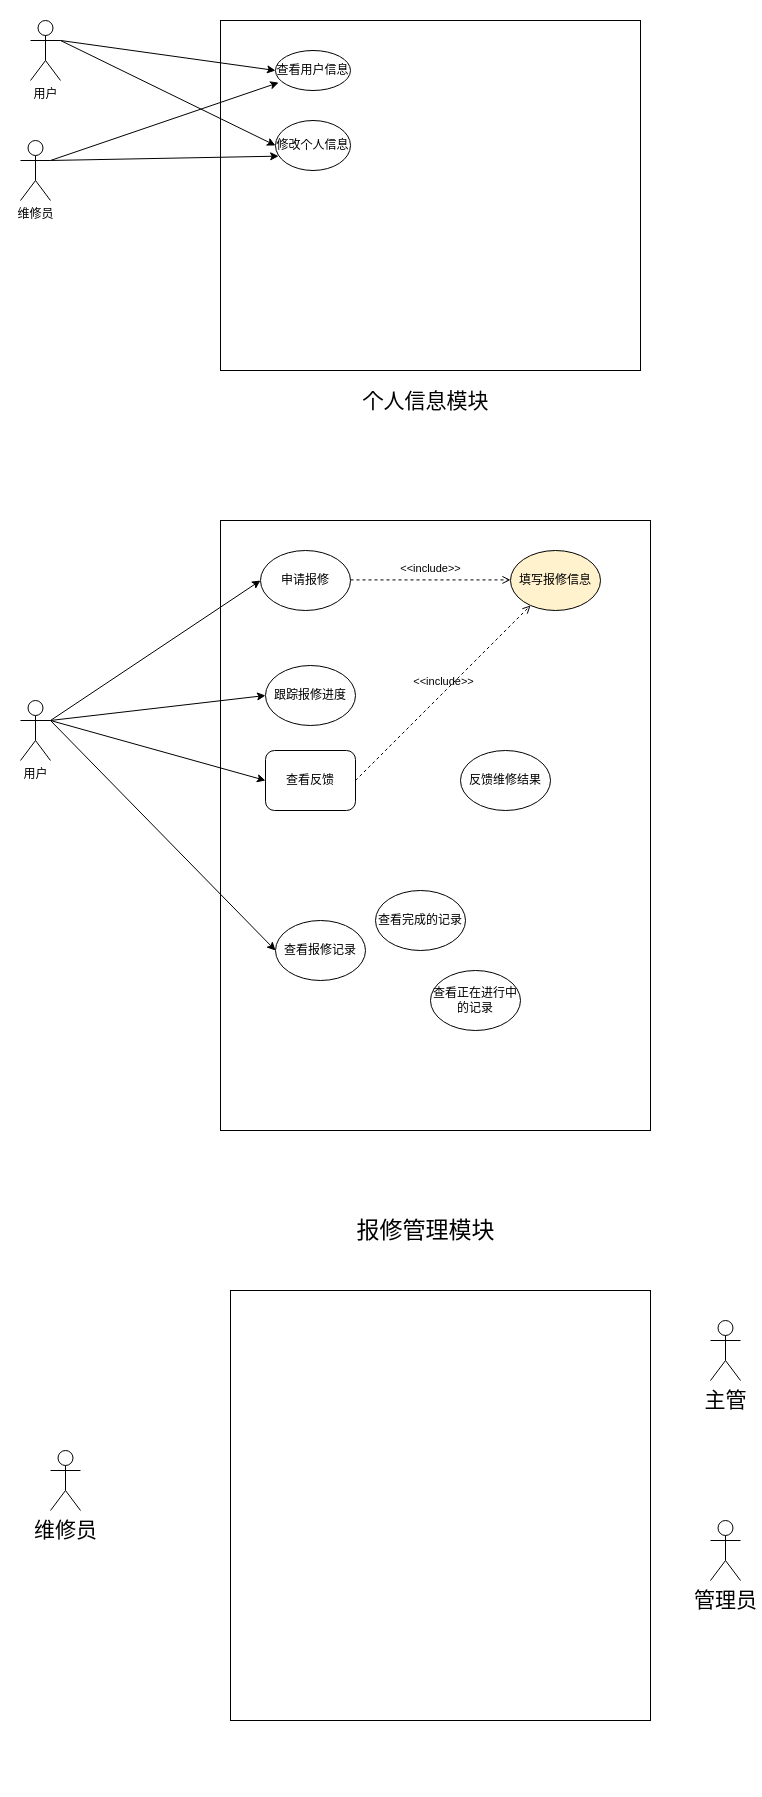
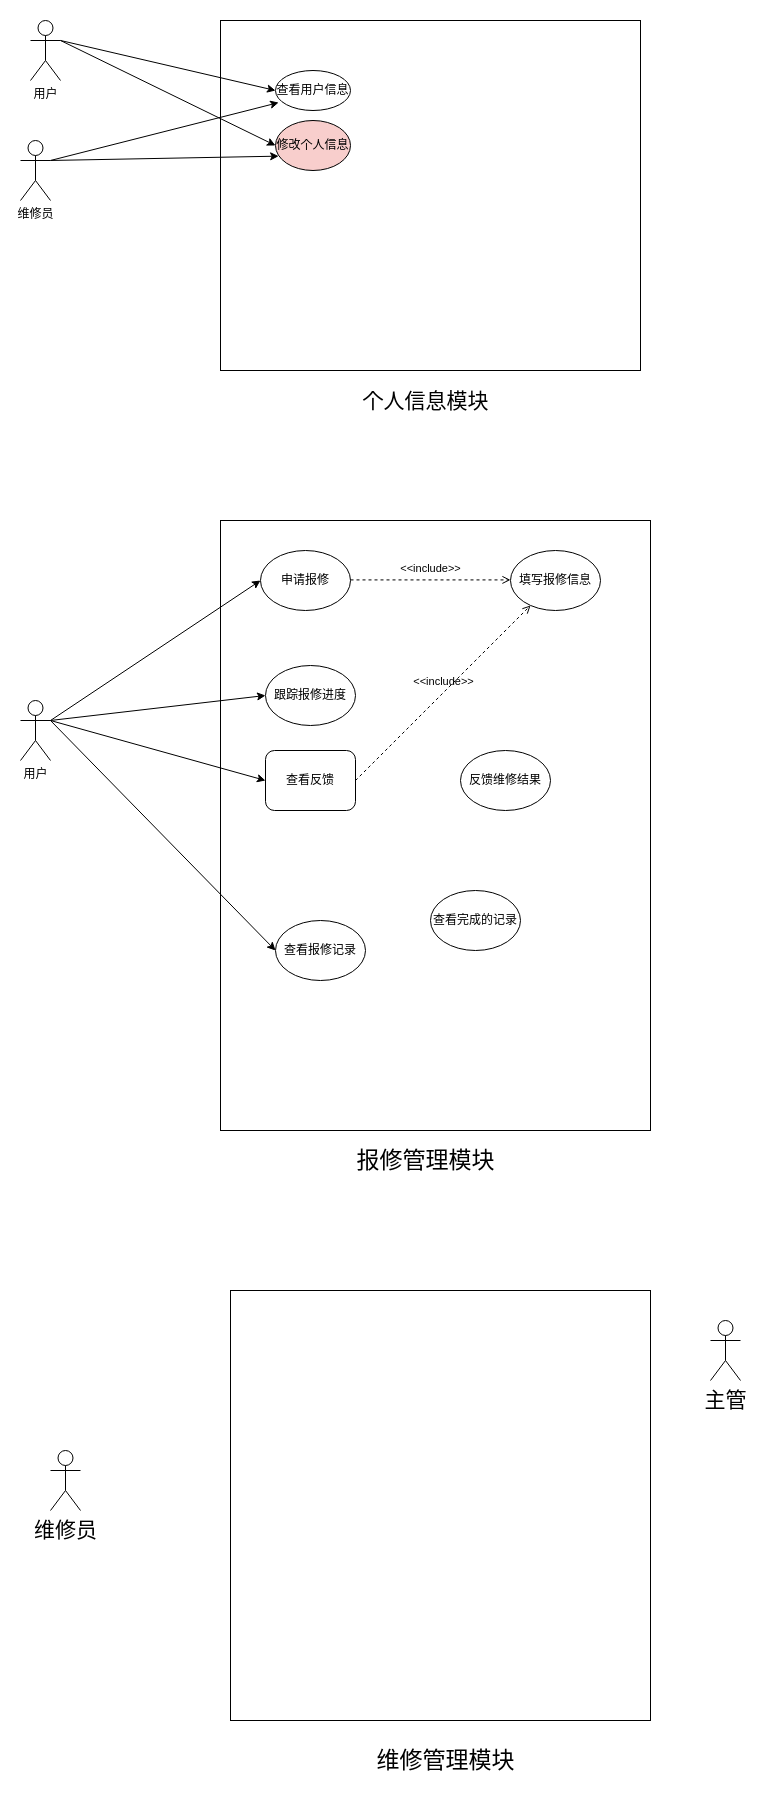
(313, 71) -> (313, 91)
(313, 146) -> (313, 146)
(556, 581) -> (556, 581)
(421, 921) -> (476, 921)
(476, 1001) -> none
(426, 1231) -> (426, 1161)
(726, 1551) -> none
none -> (446, 1761)
